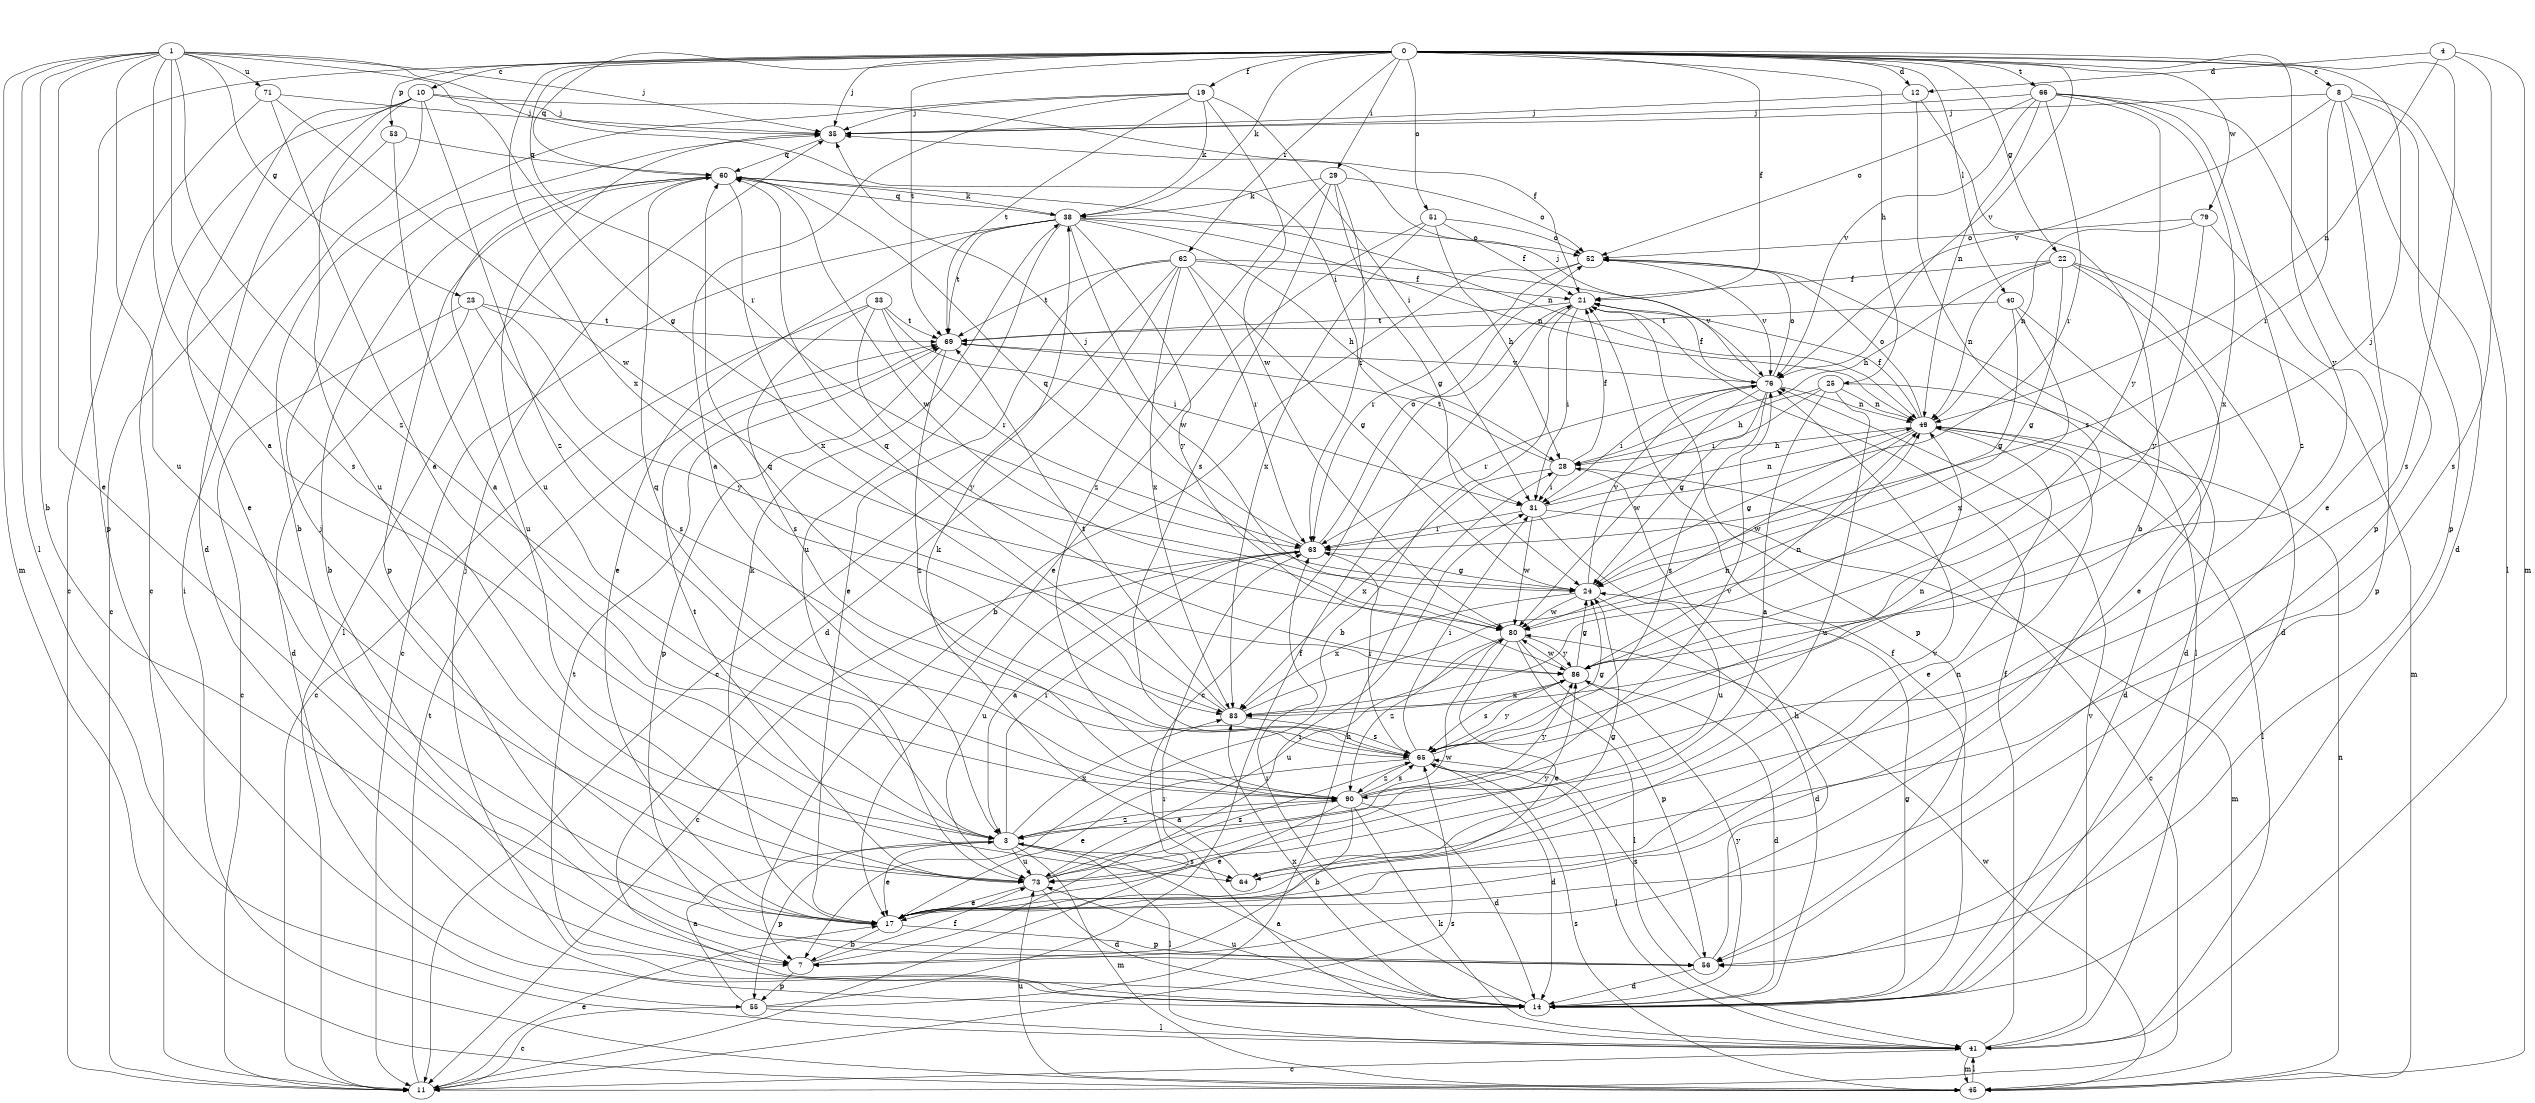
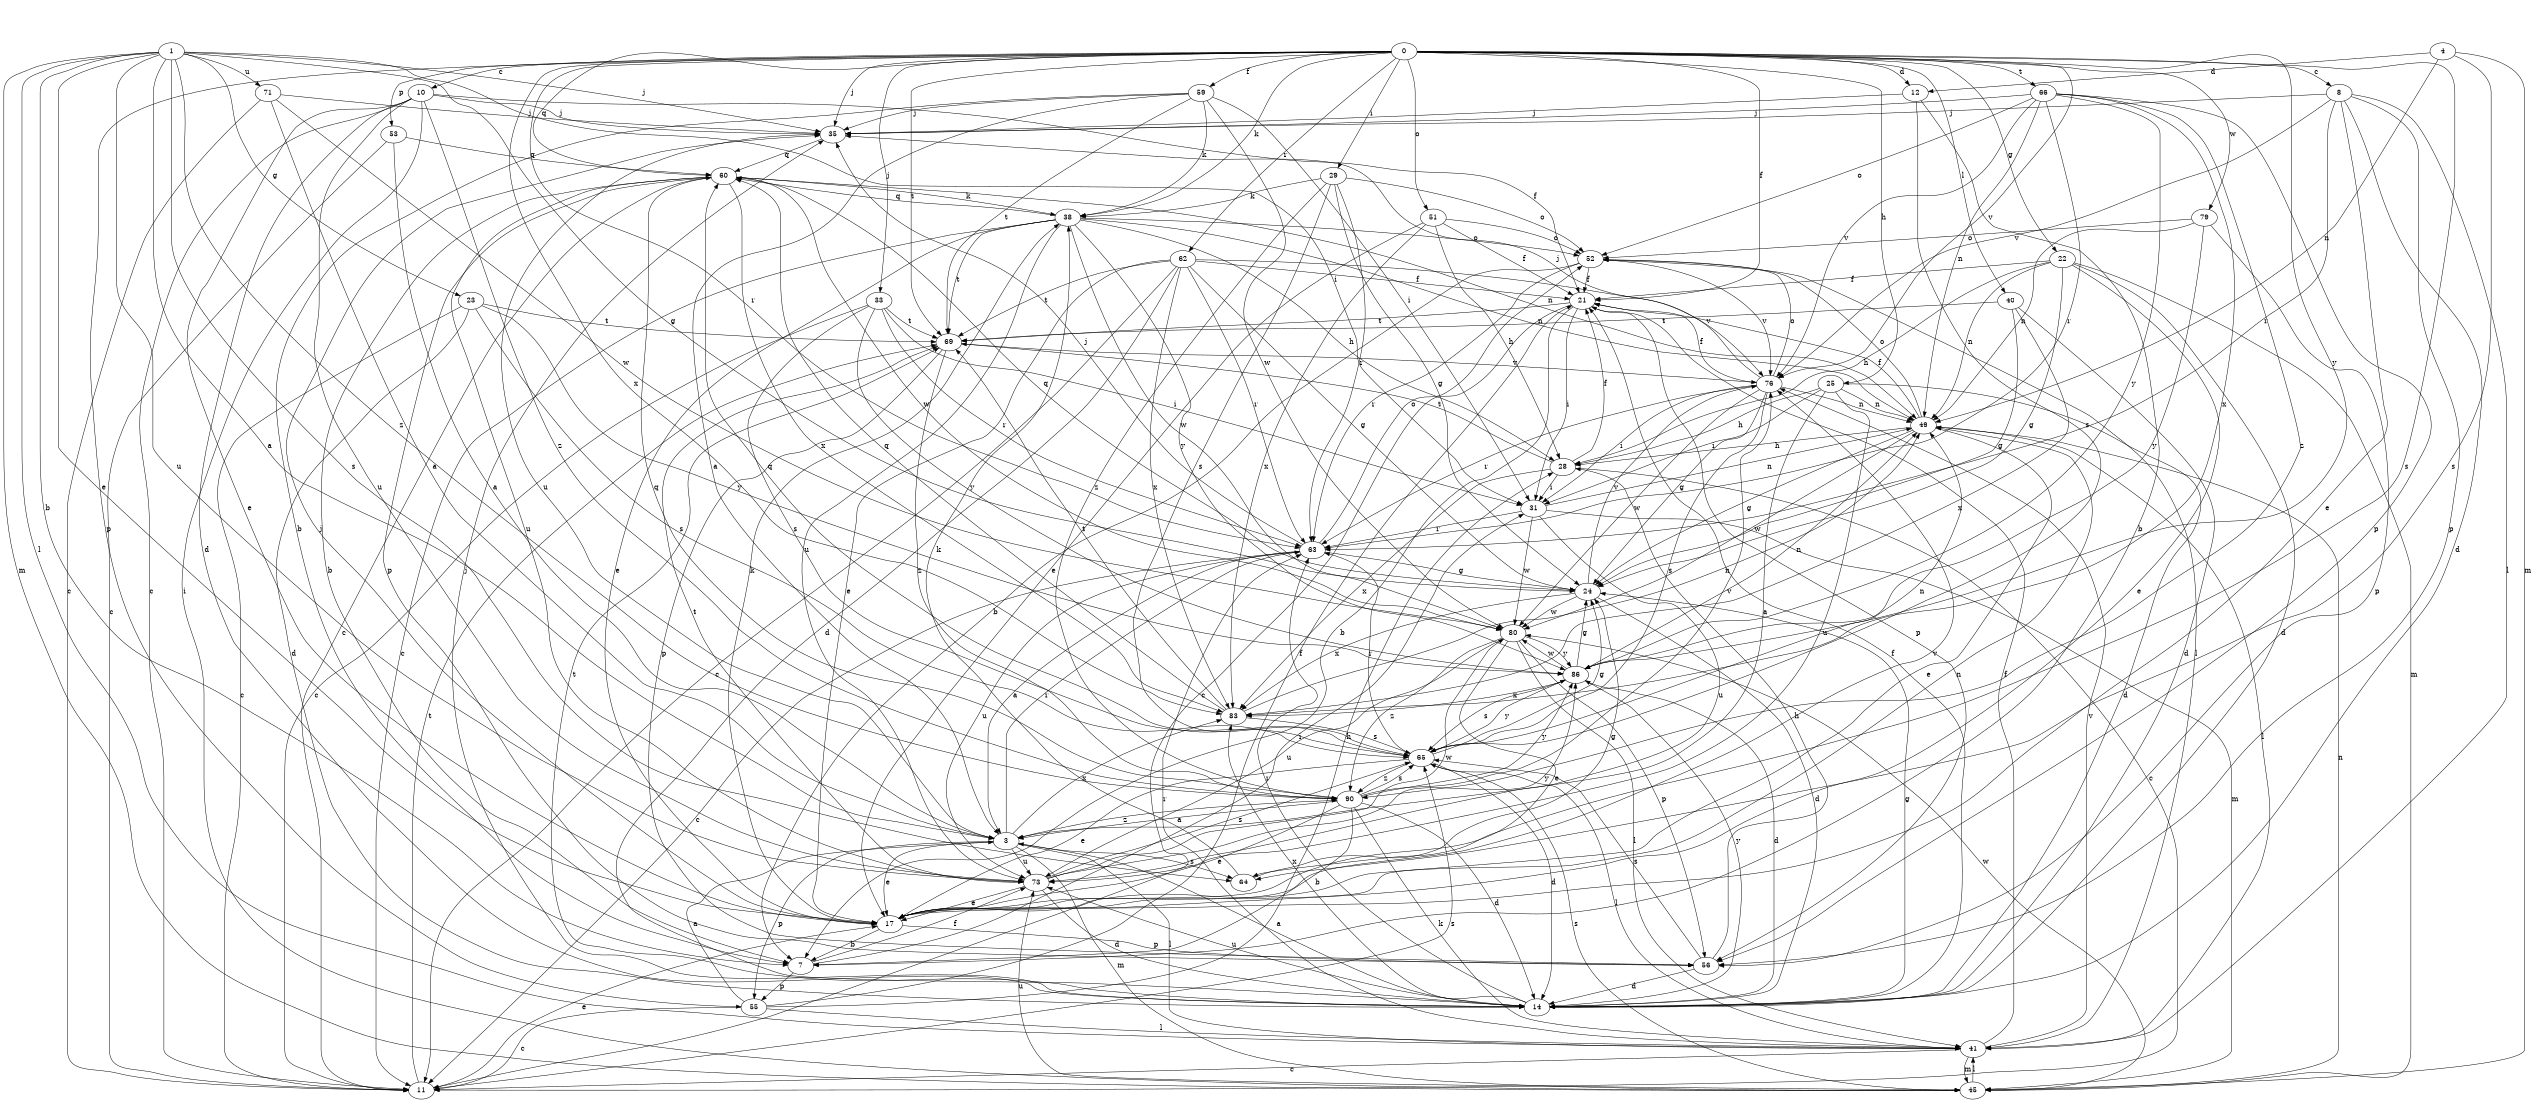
(1201, 93) -> (1201, 93)
(2400, 180) -> (894, 77)
none -> (1587, 278)
(1447, 630) -> none
(344, 633) -> (344, 633)
